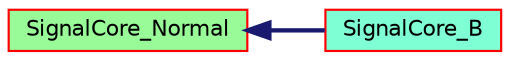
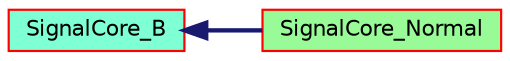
(297, 30) -> (234, 30)
